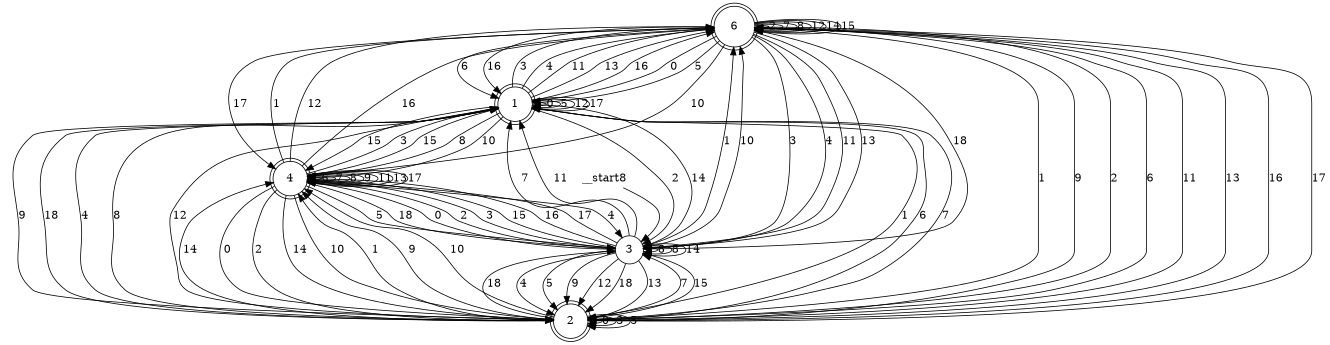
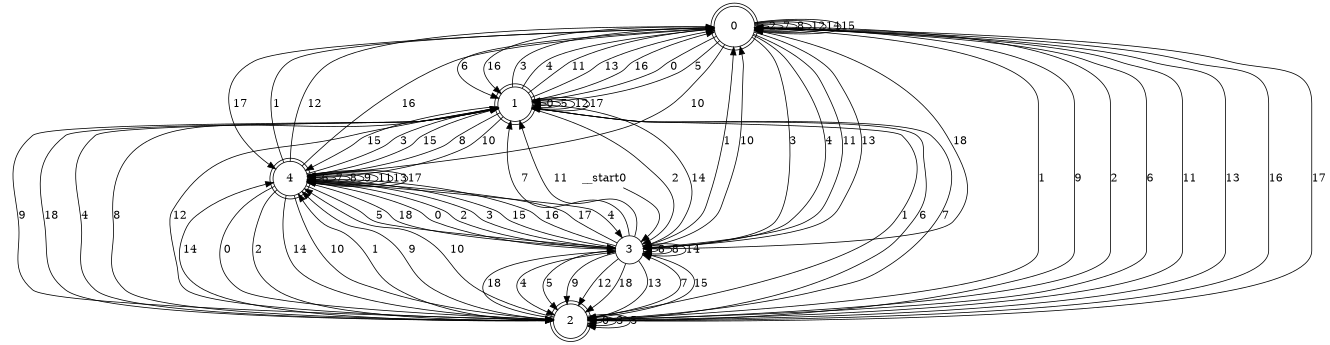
(734, 27) -> (734, 27)
(604, 179) -> (604, 179)
